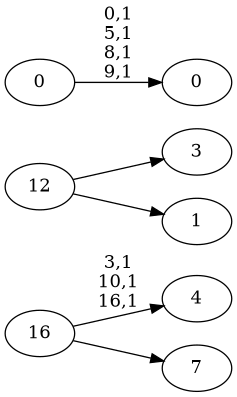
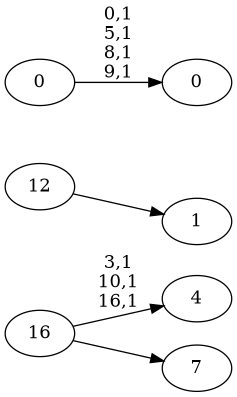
(197, 152) -> none
